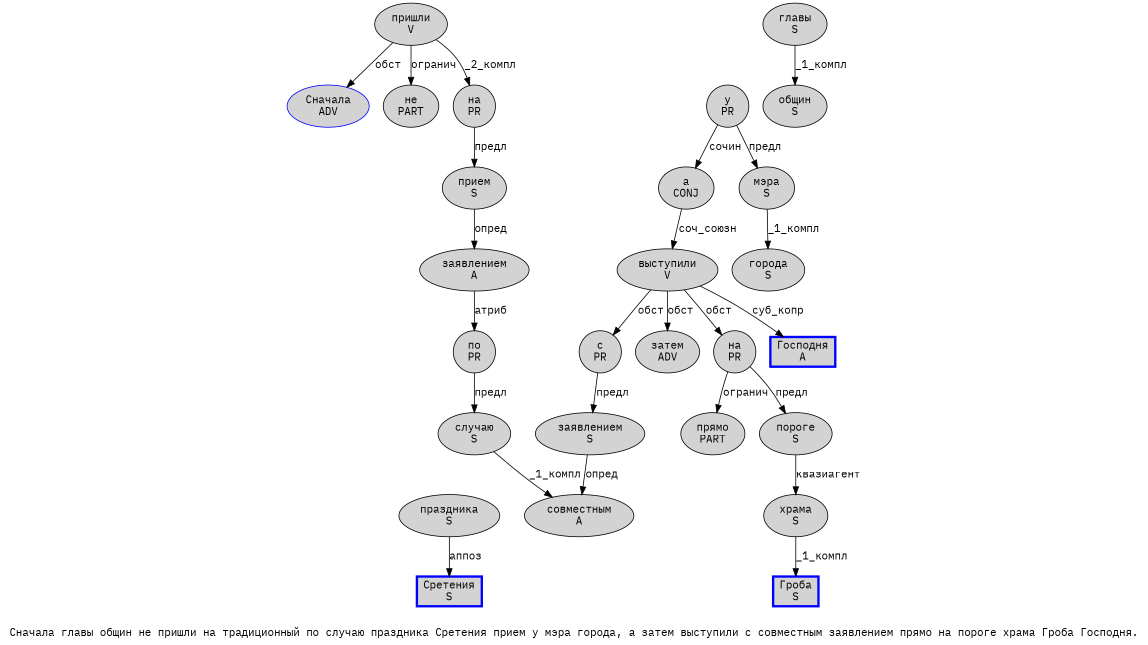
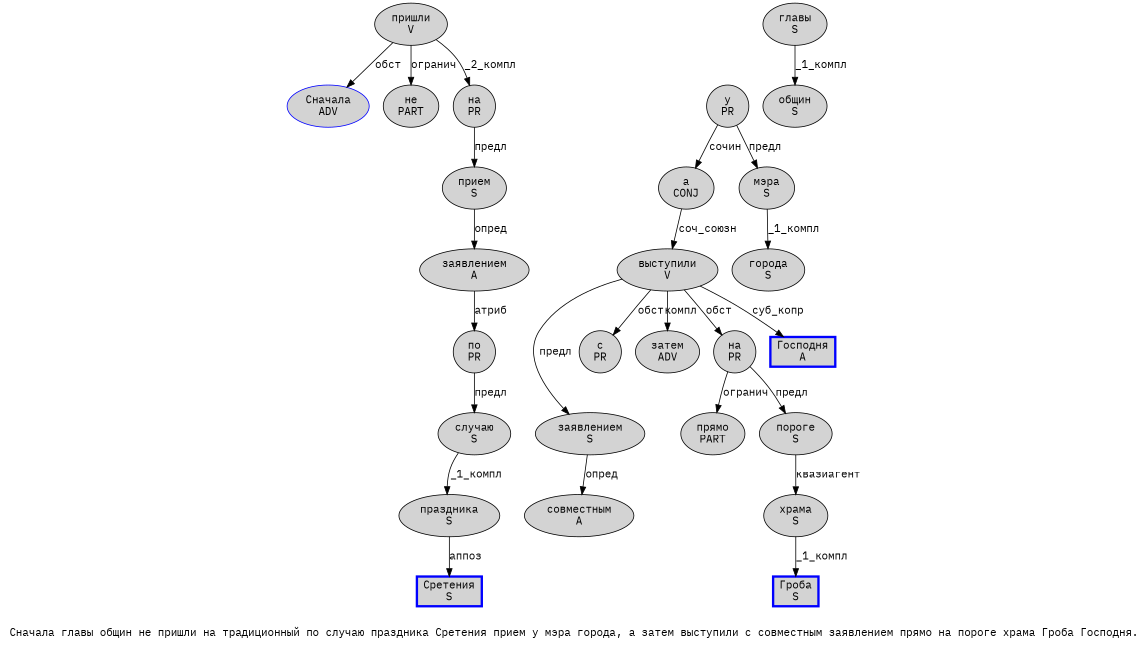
(681, 311) -> (681, 311)
(596, 389) -> (543, 326)
(519, 473) -> (450, 469)
